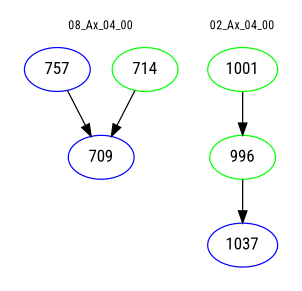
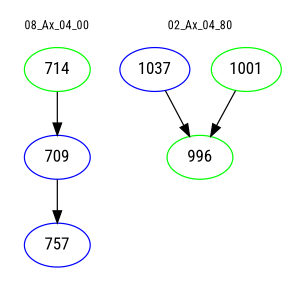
(243, 26) -> (201, 26)
(76, 108) -> (57, 195)
(243, 195) -> (175, 108)
